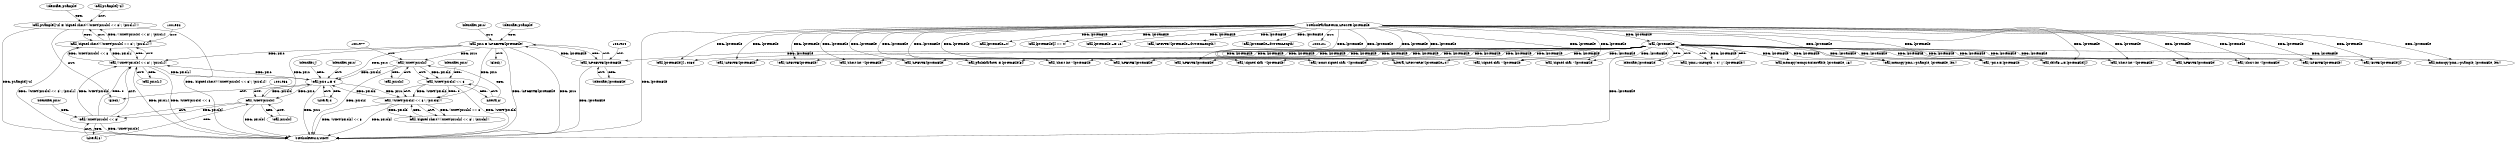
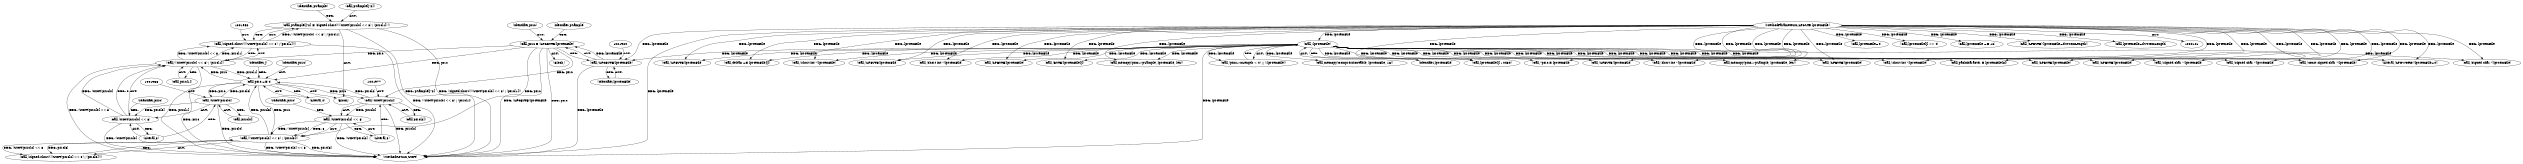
none -> (1185, 26)
(345, 52) -> none
none -> (319, 90)
